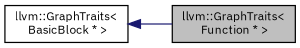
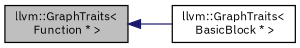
(156, 24) -> (156, 24)
